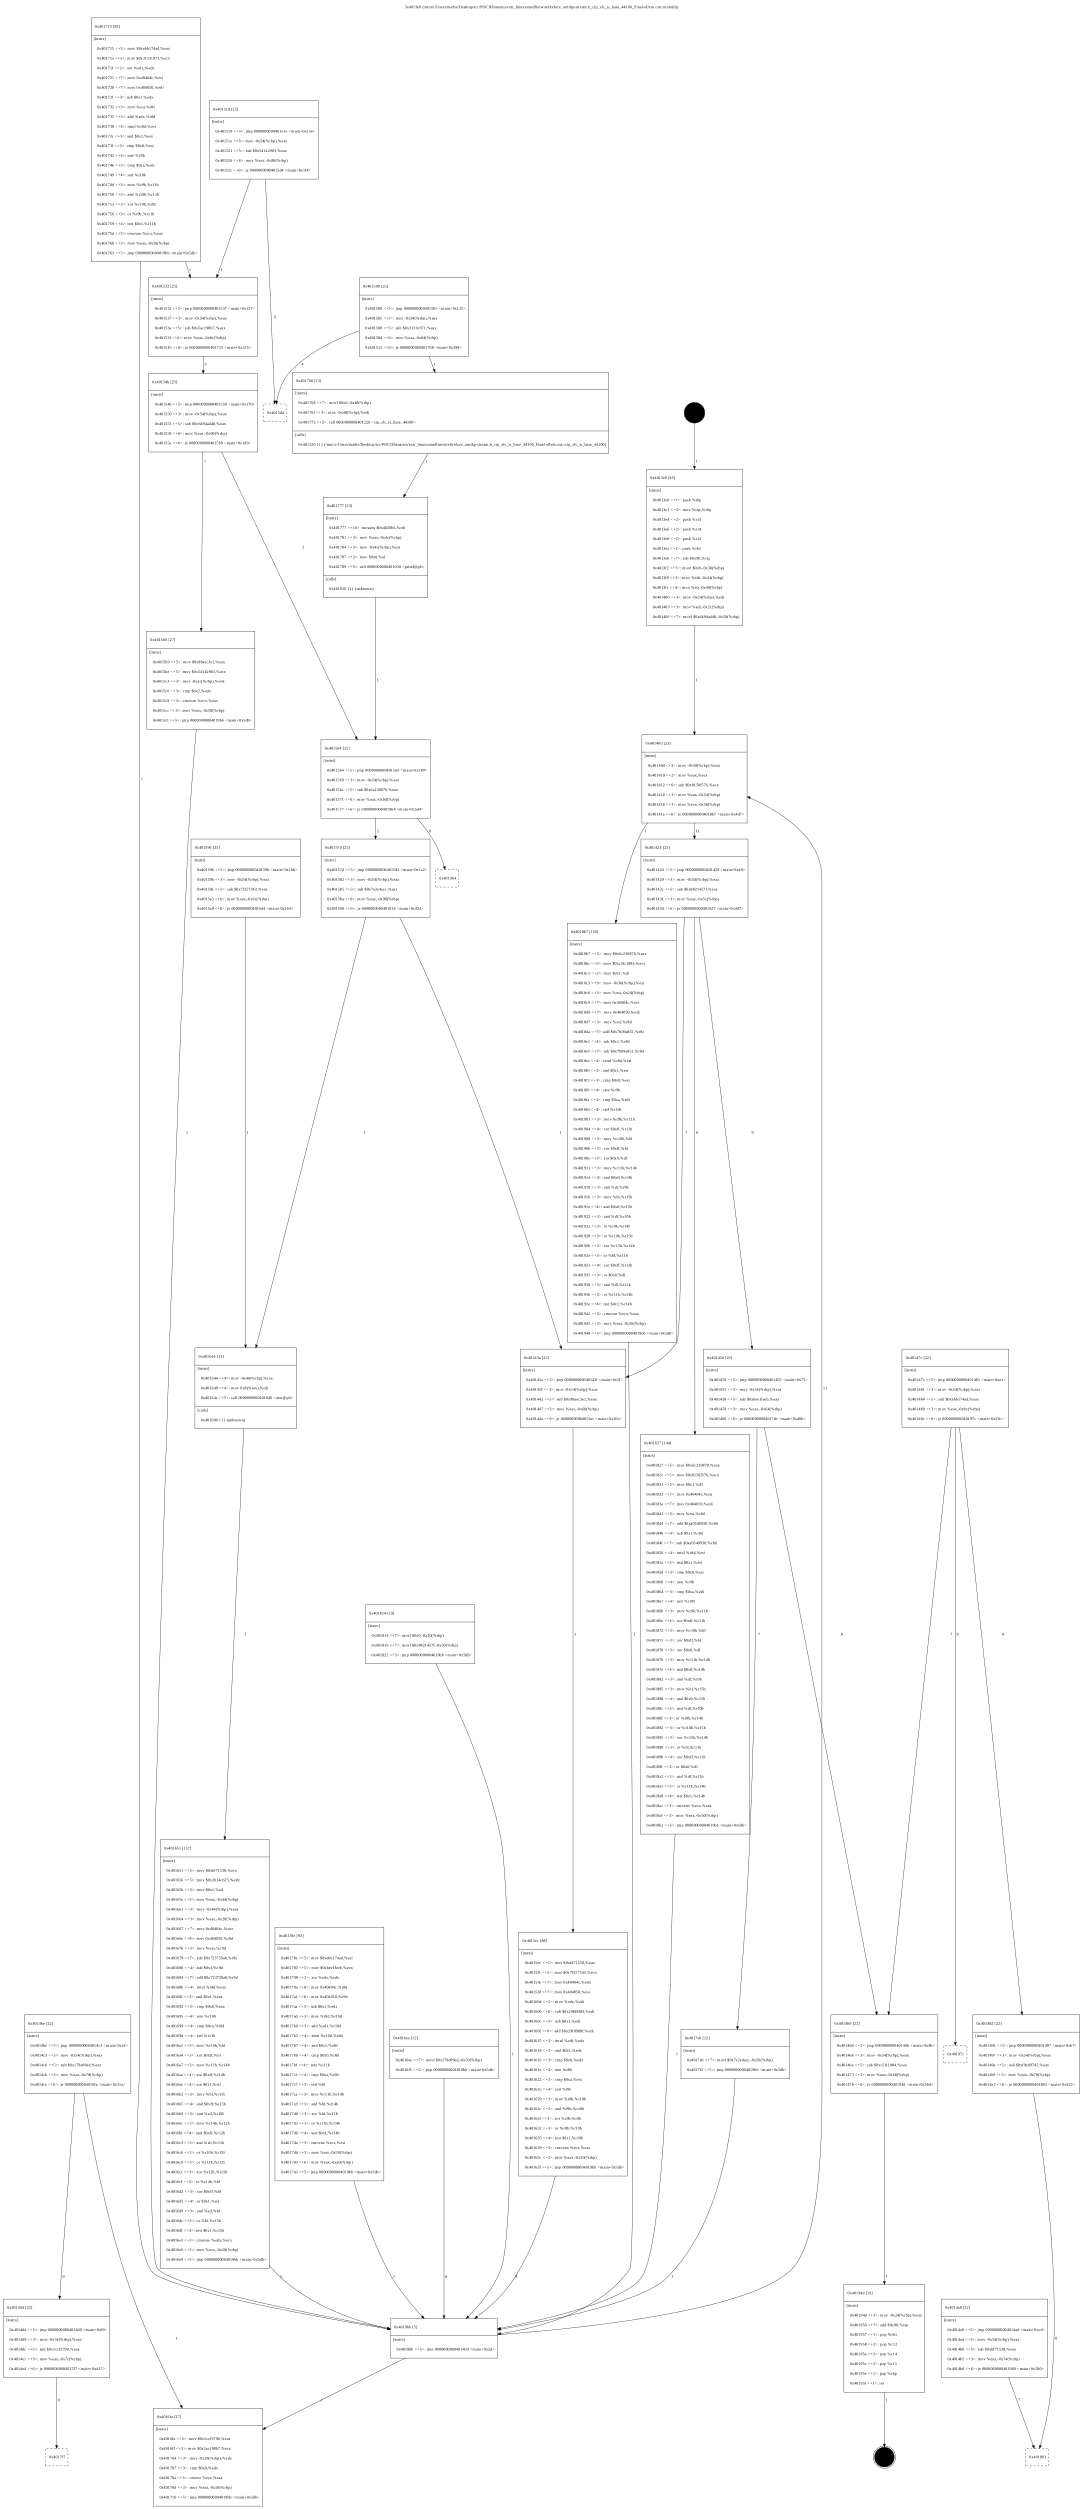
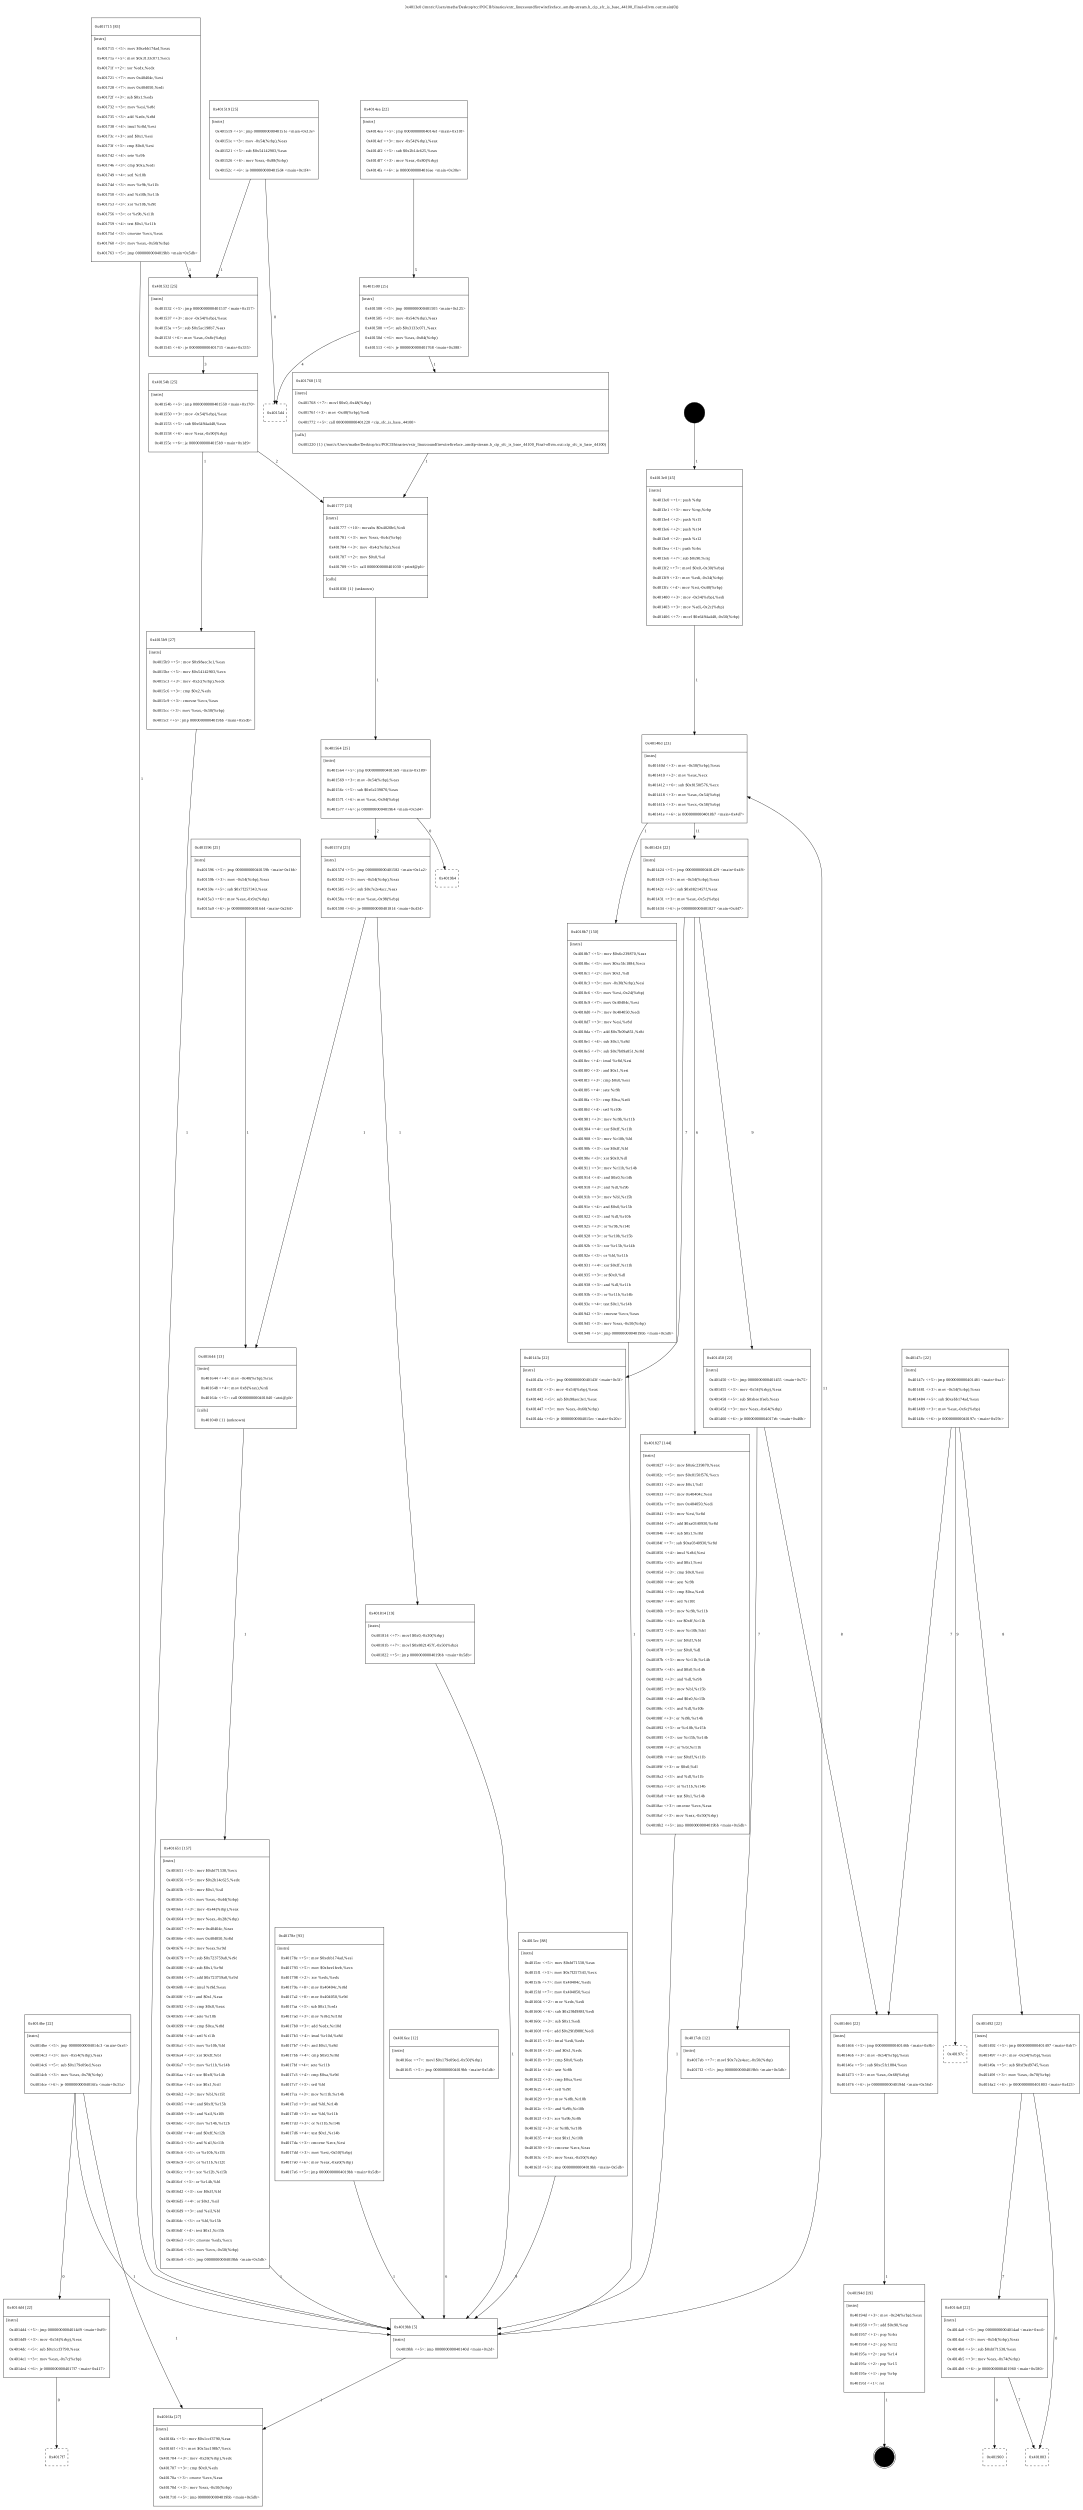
none -> (414, 140)
(289, 594) -> (290, 476)
(488, 1129) -> (393, 1260)
(573, 1678) -> none
none -> (1011, 2195)
(680, 2263) -> (160, 2295)
none -> (995, 2457)
